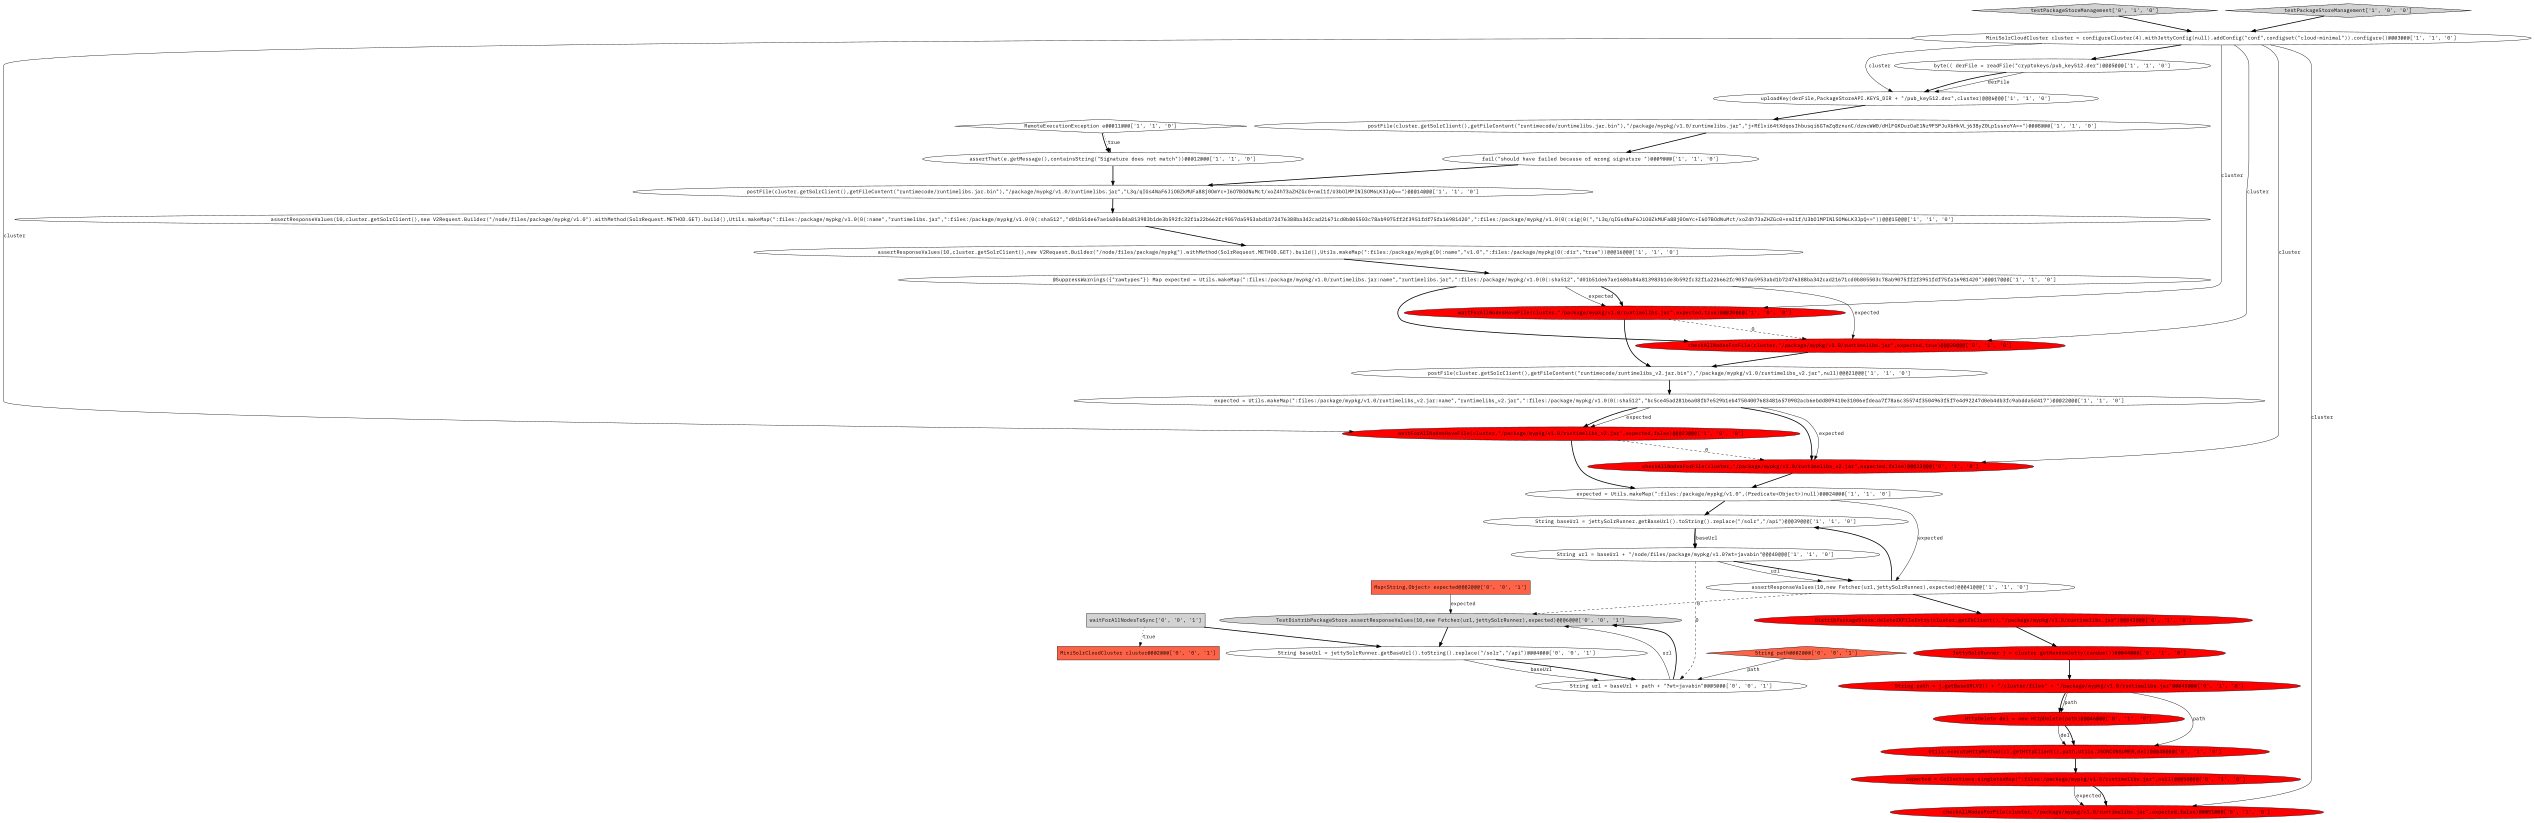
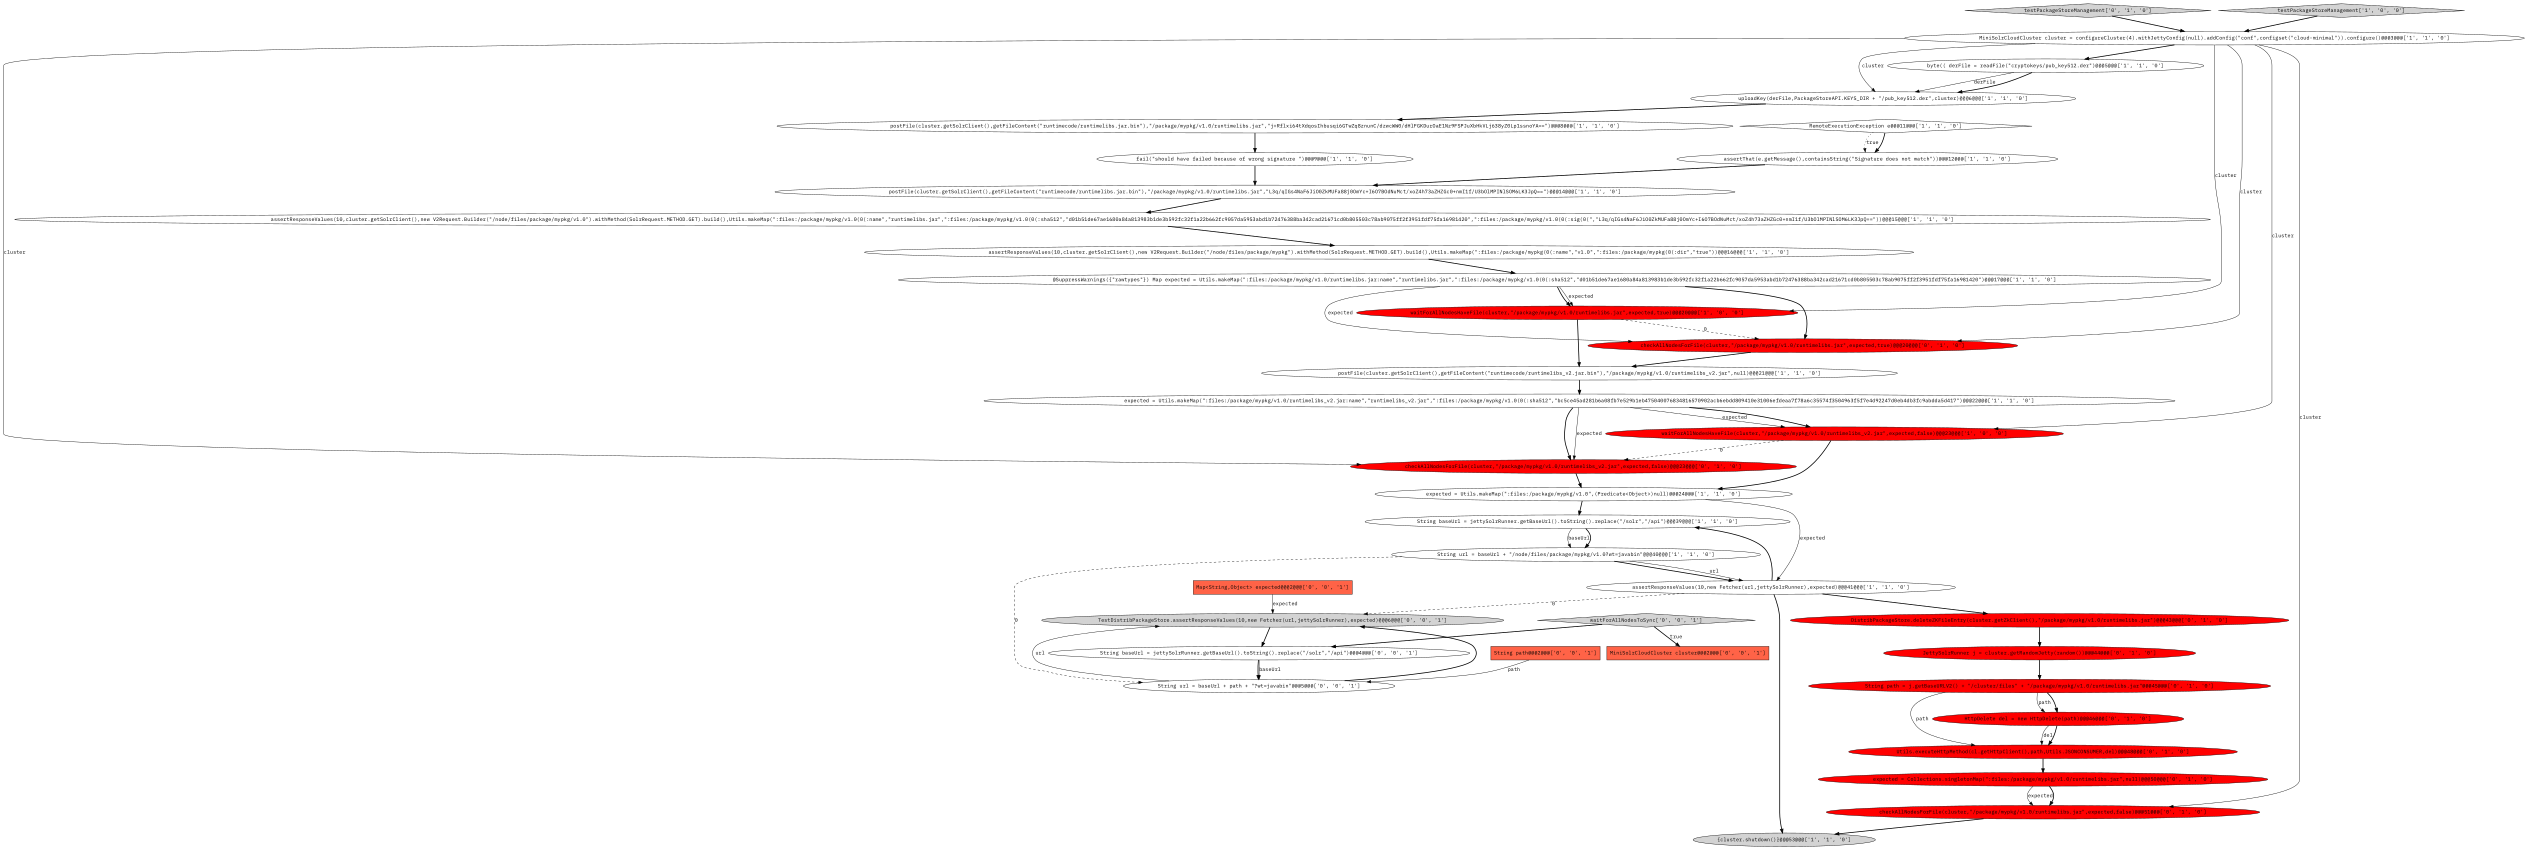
(1146, 620) -> (1646, 620)
(1142, 635) -> (1665, 635)
(1807, 653) -> (1545, 653)
none -> (1784, 840)
